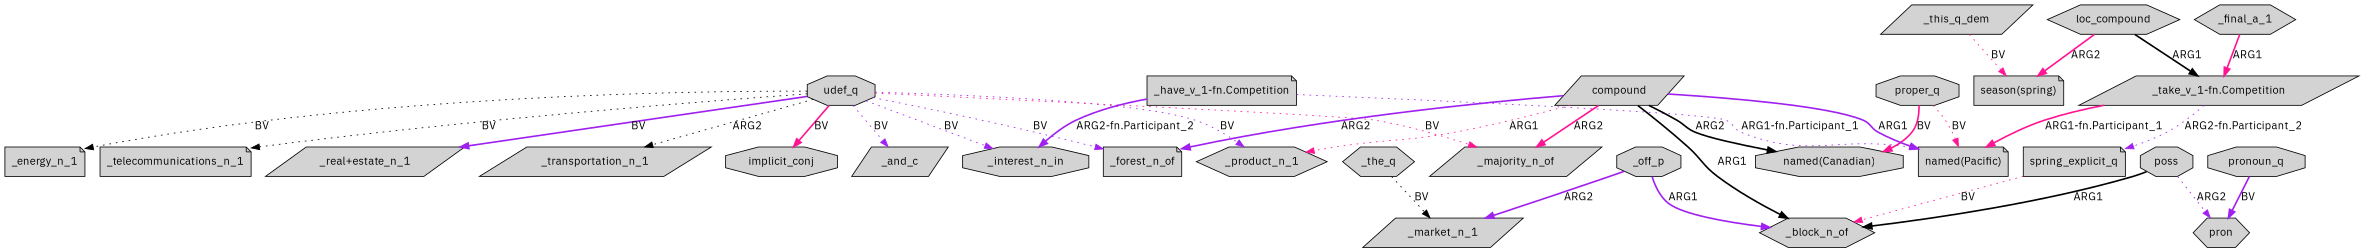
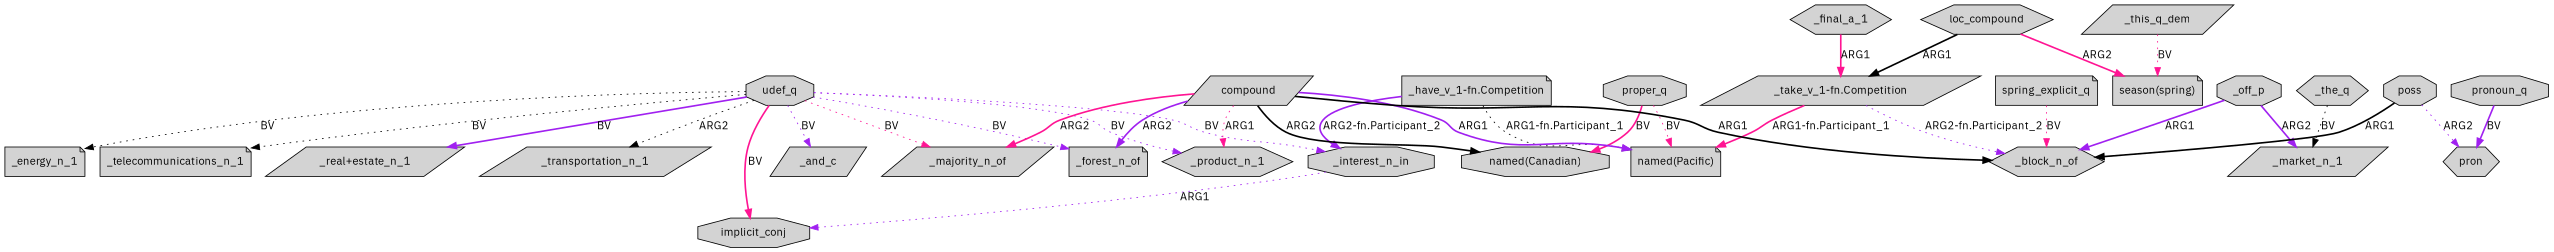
(1607, 110) -> (1519, 139)
(2171, 130) -> (1929, 134)
none -> (1073, 204)
